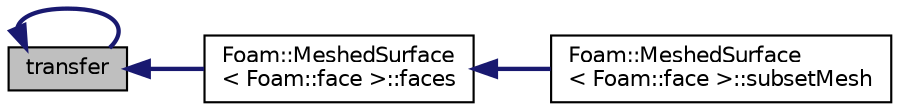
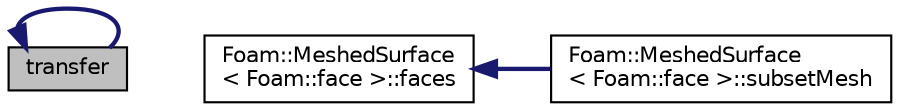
(177, 69) -> none
